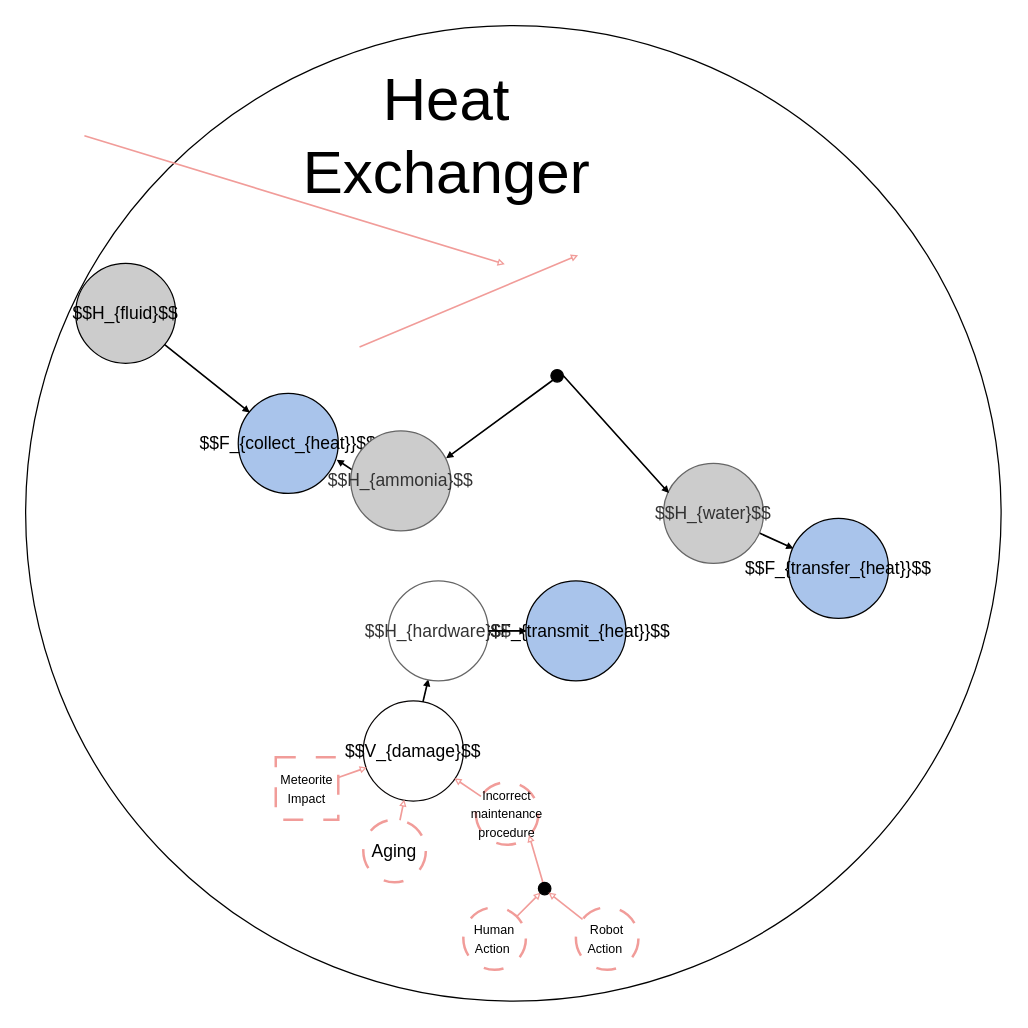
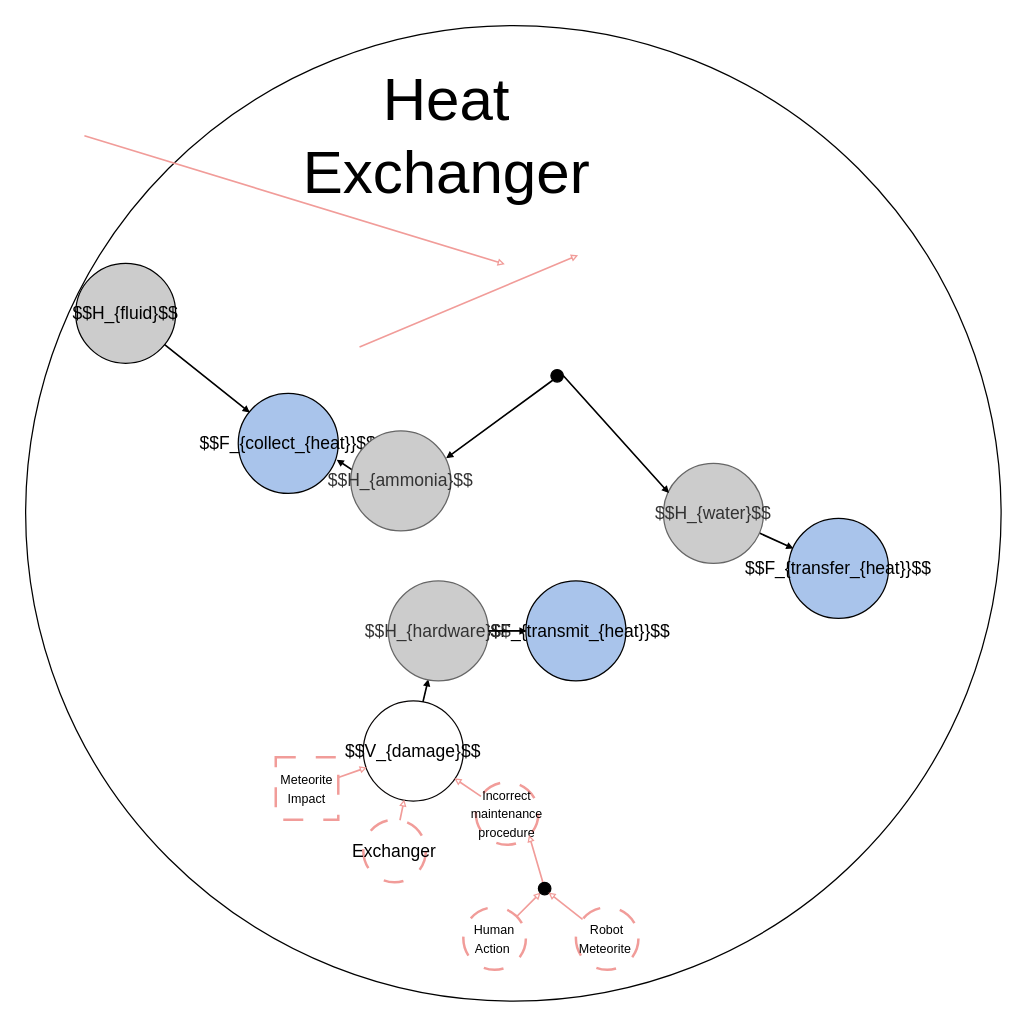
(438, 631) -> (438, 631)
(394, 851) -> (394, 851)
(607, 938) -> (607, 938)
